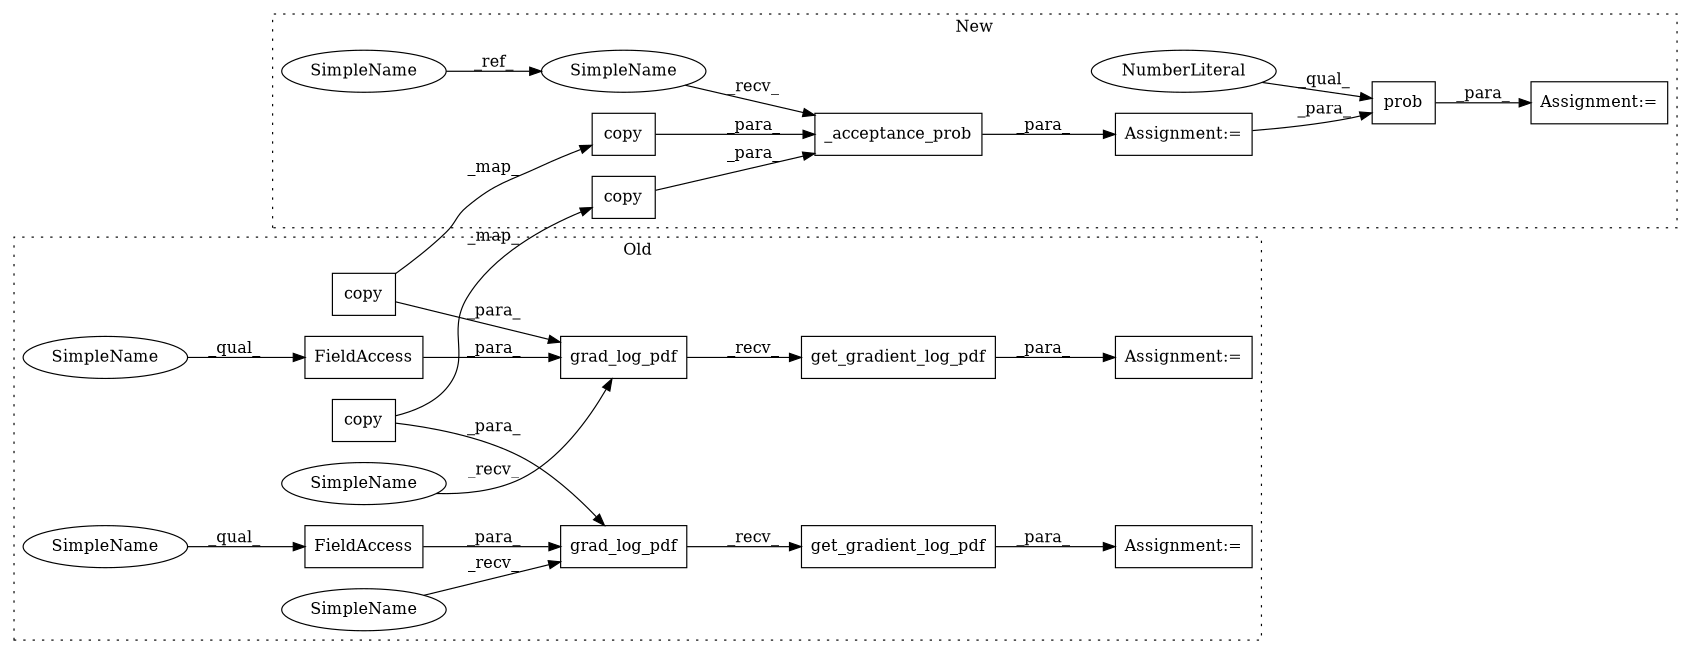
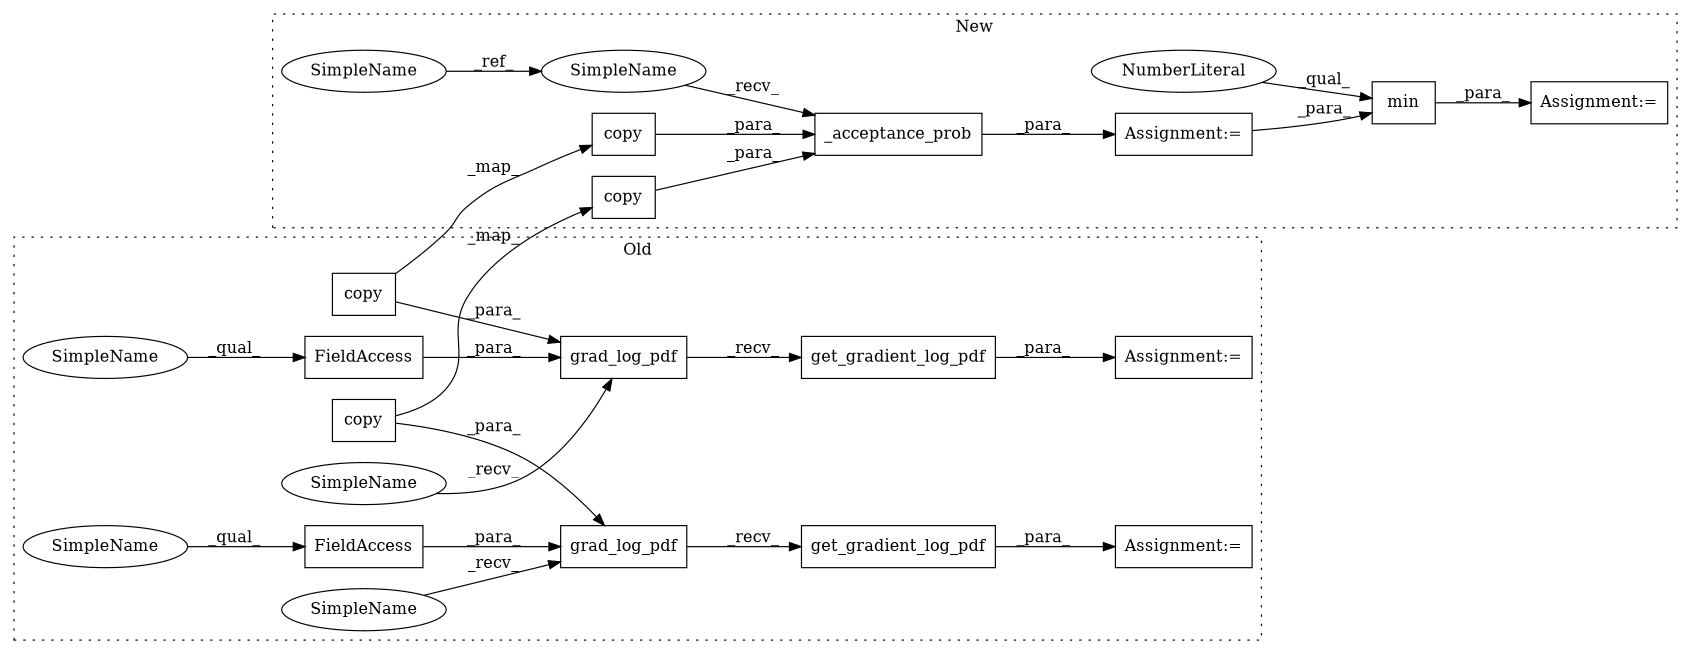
(1404, 103) -> (1404, 103)
